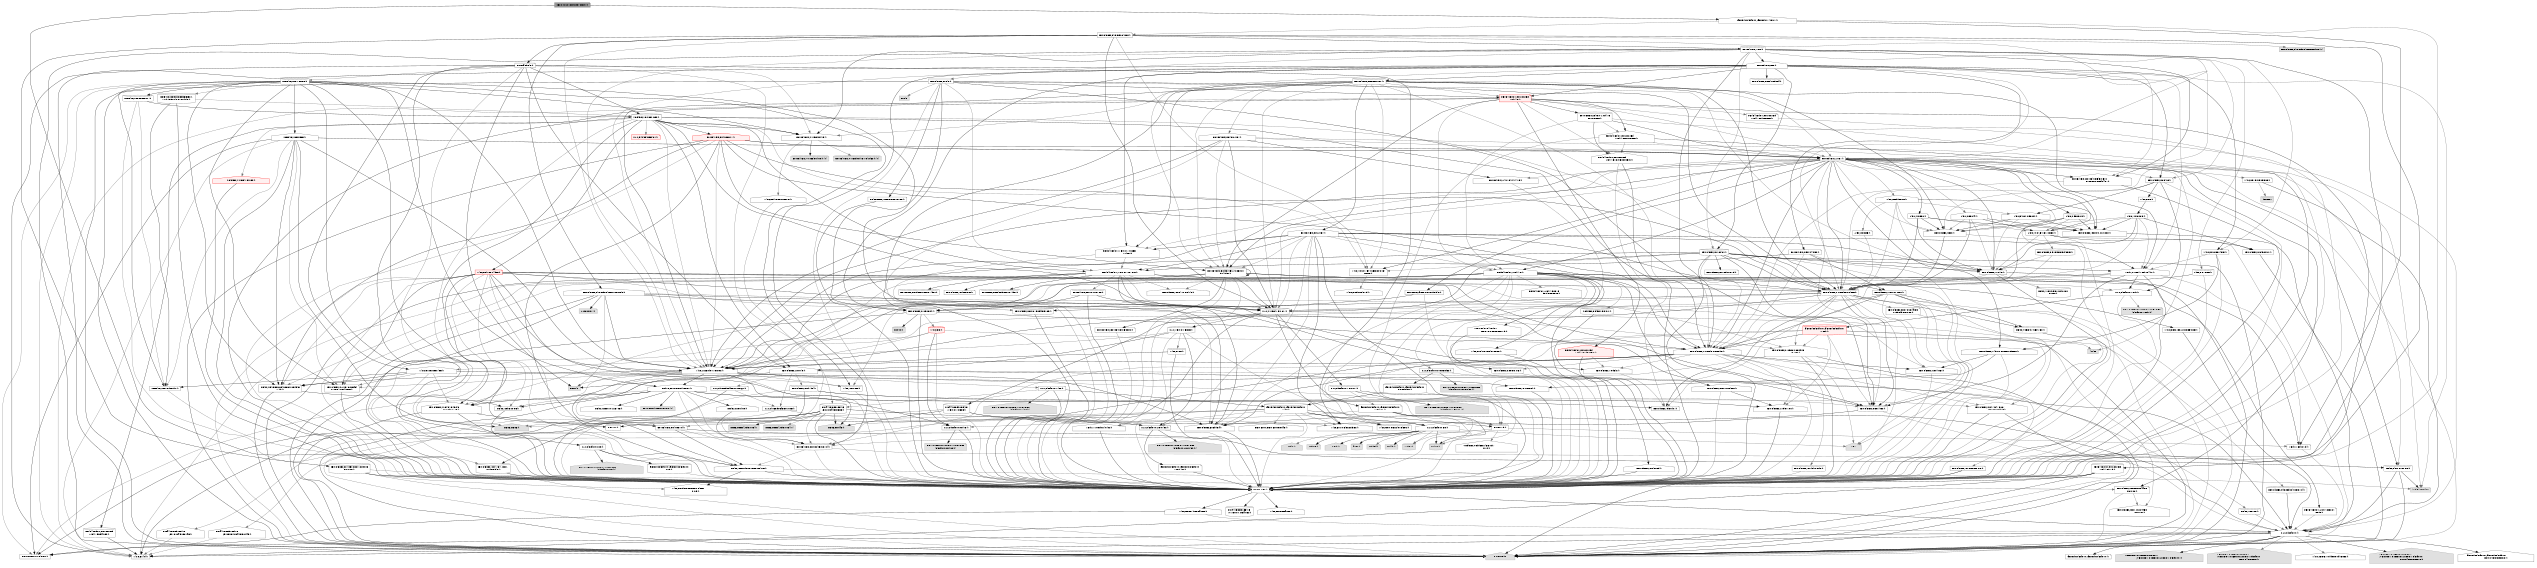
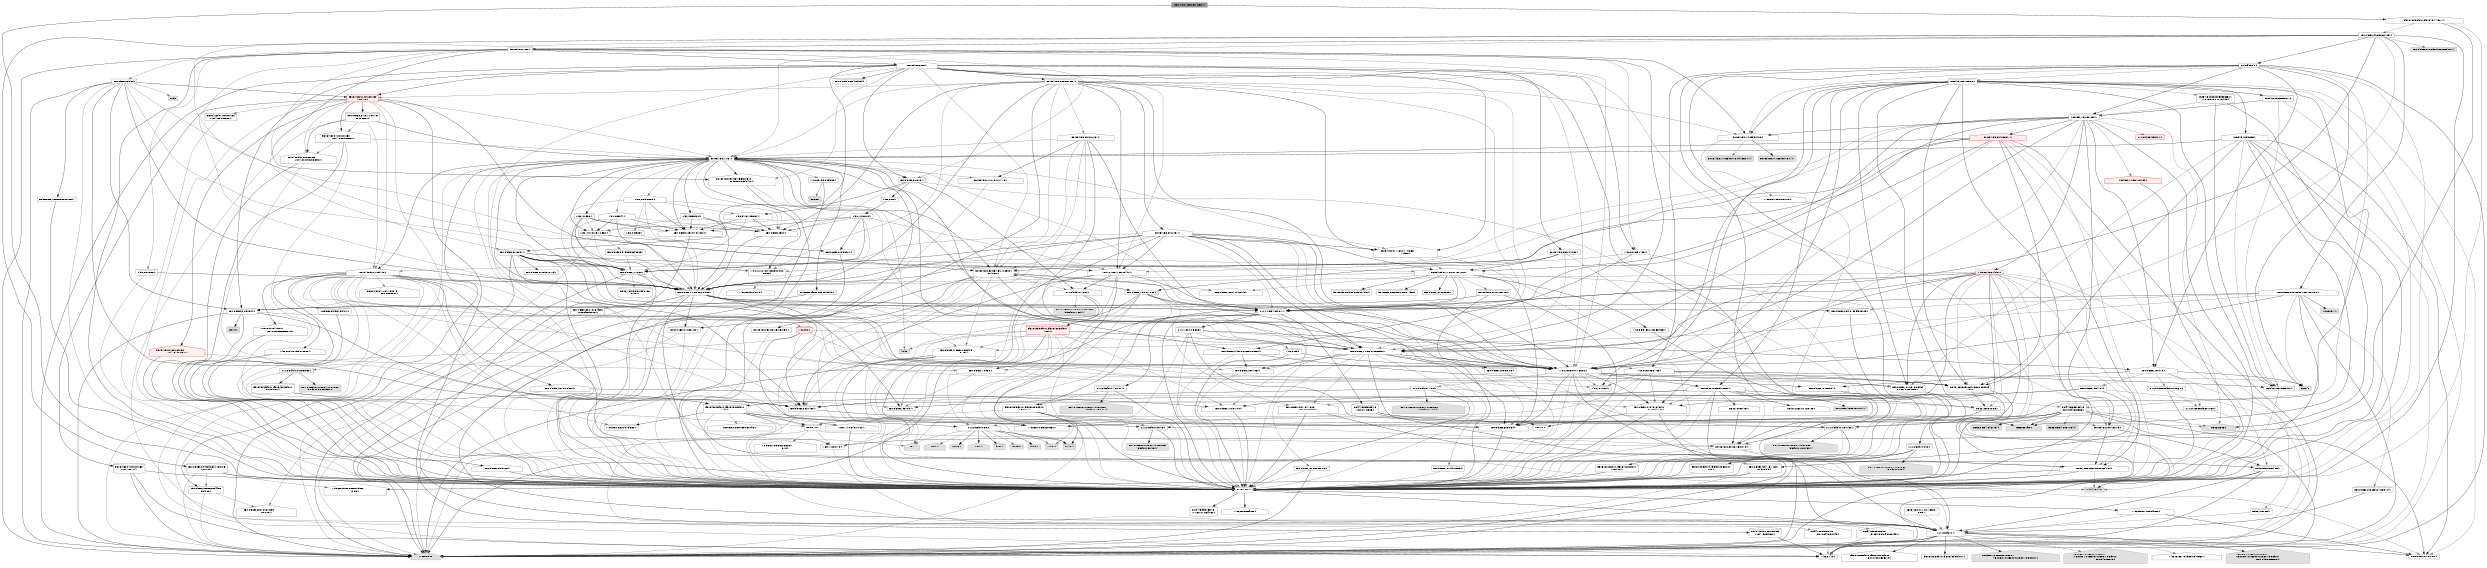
(2099, 283) -> none
